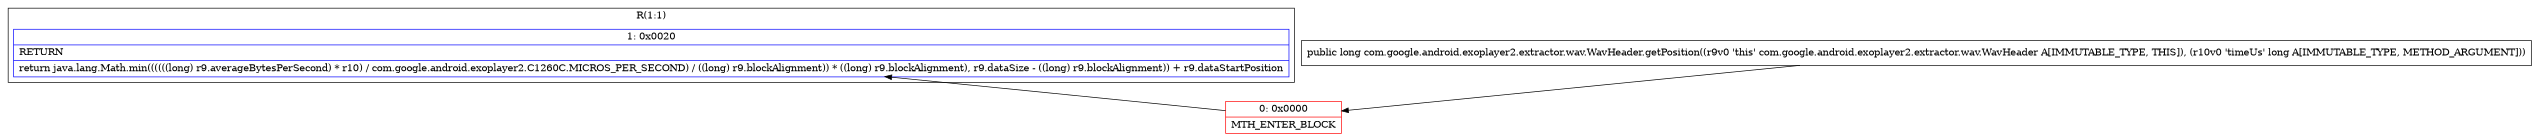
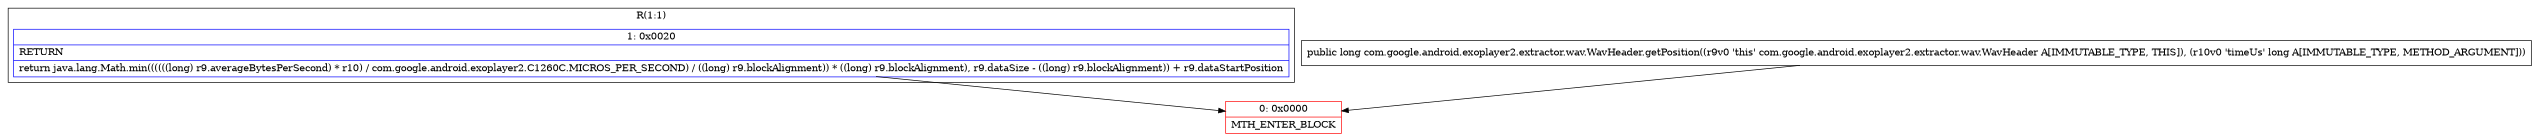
(1059, 94) -> (1047, 94)
